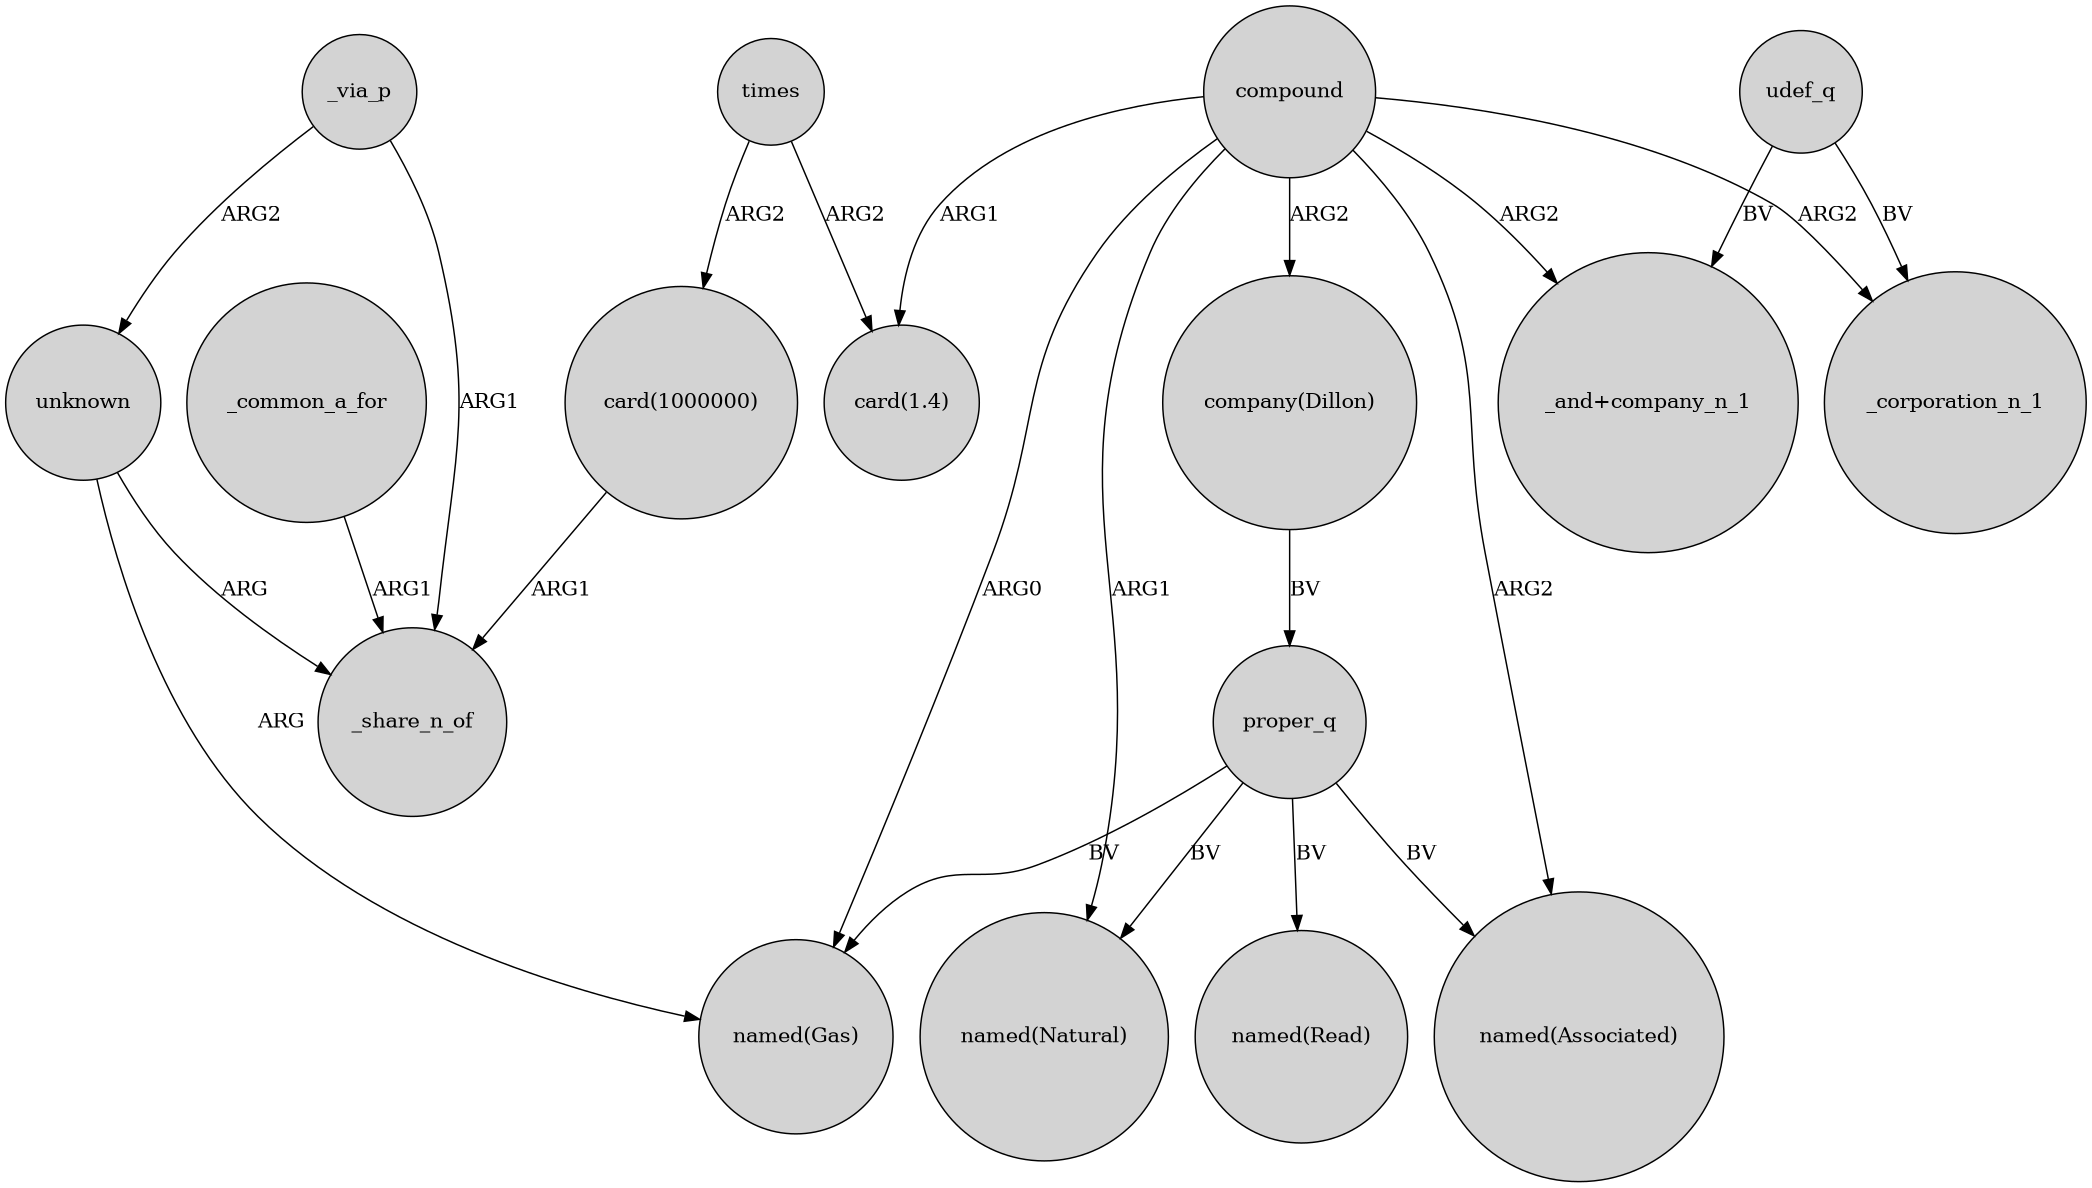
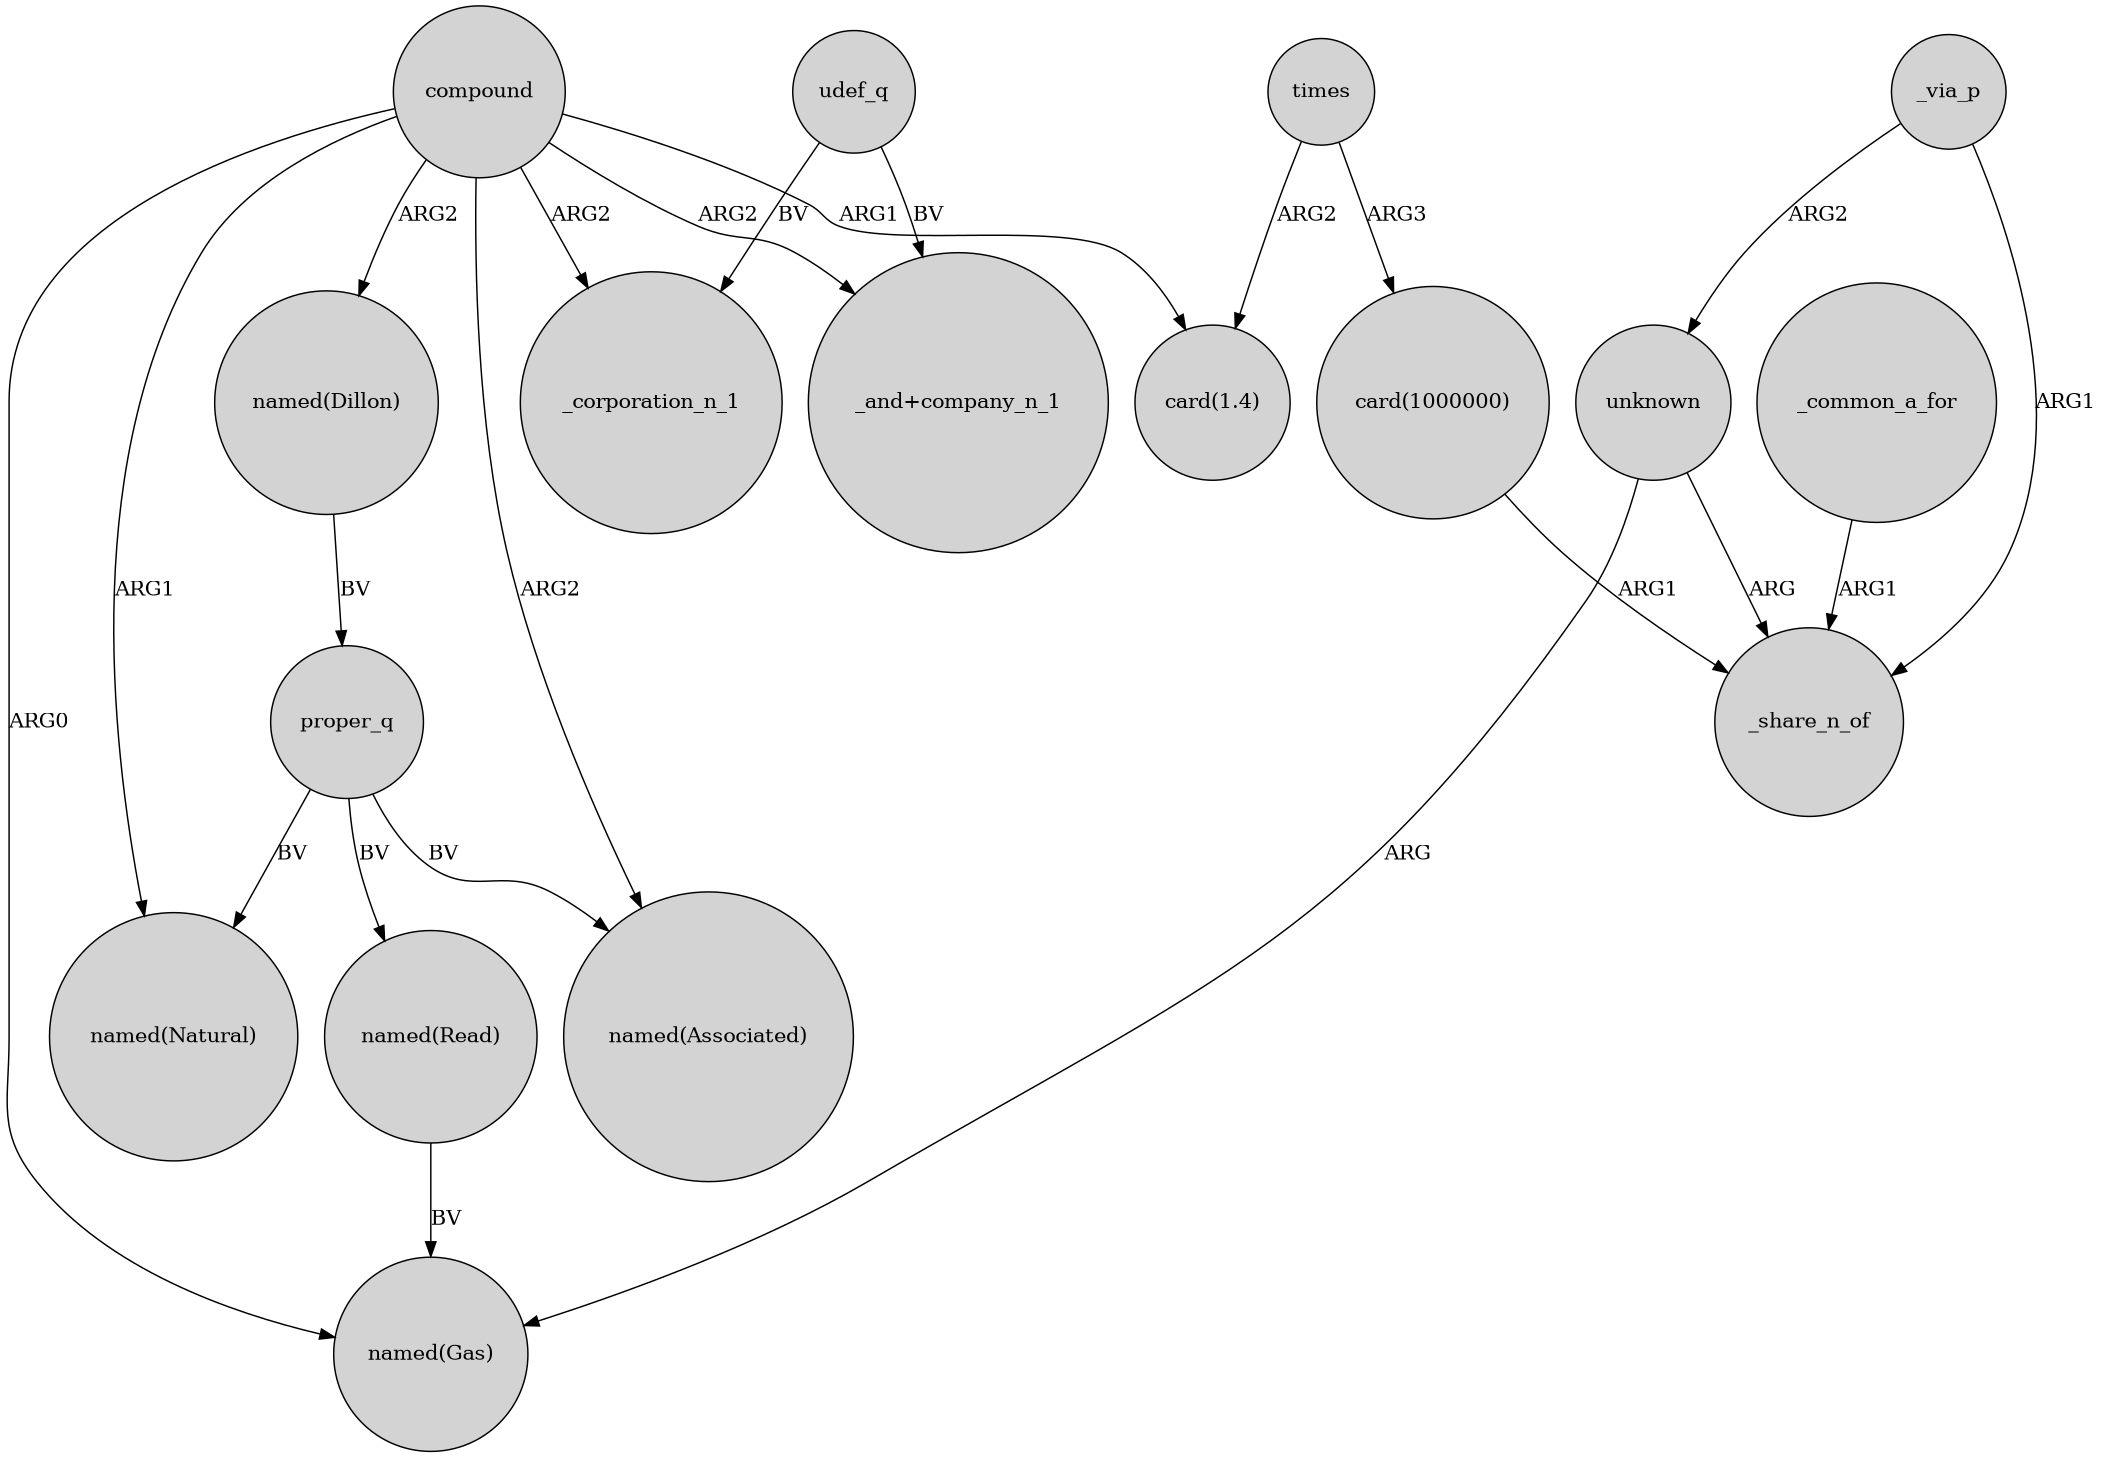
(756, 215) -> (1397, 215)
(1290, 403) -> (326, 403)
(1041, 864) -> (431, 1192)
